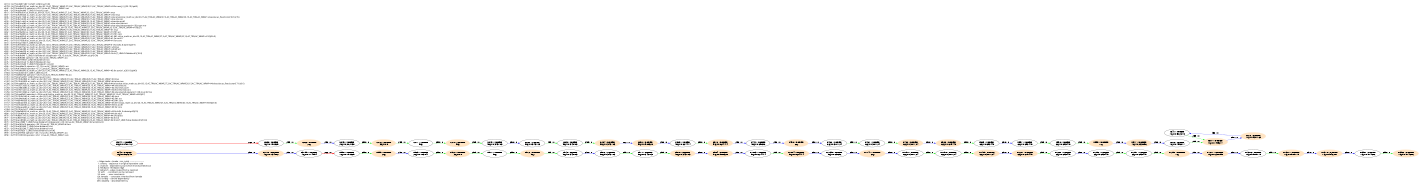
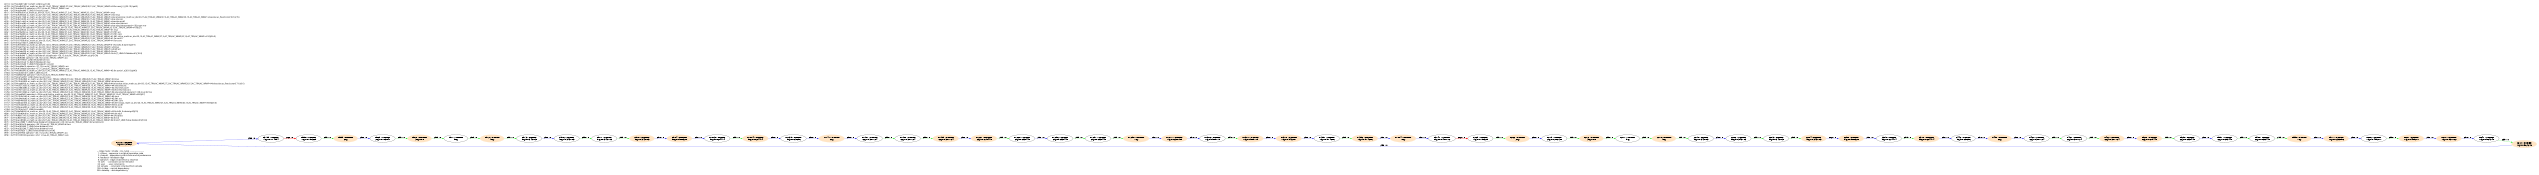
(1195, 138) -> (2505, 141)
none -> (1403, 138)
